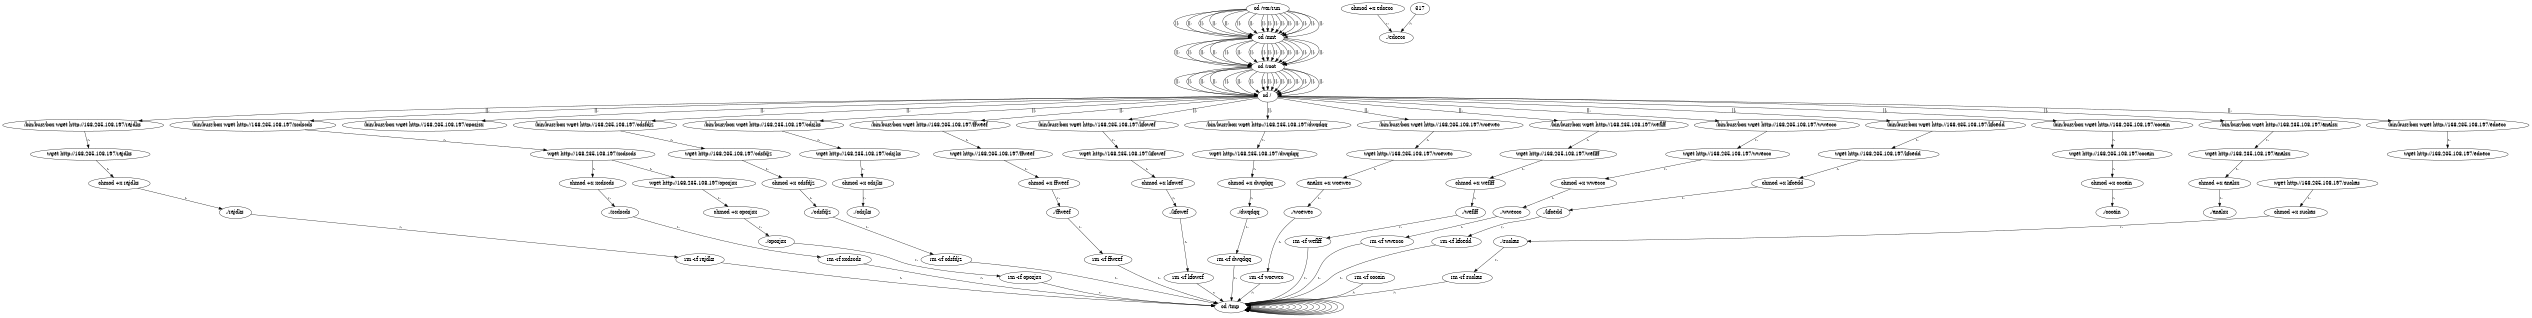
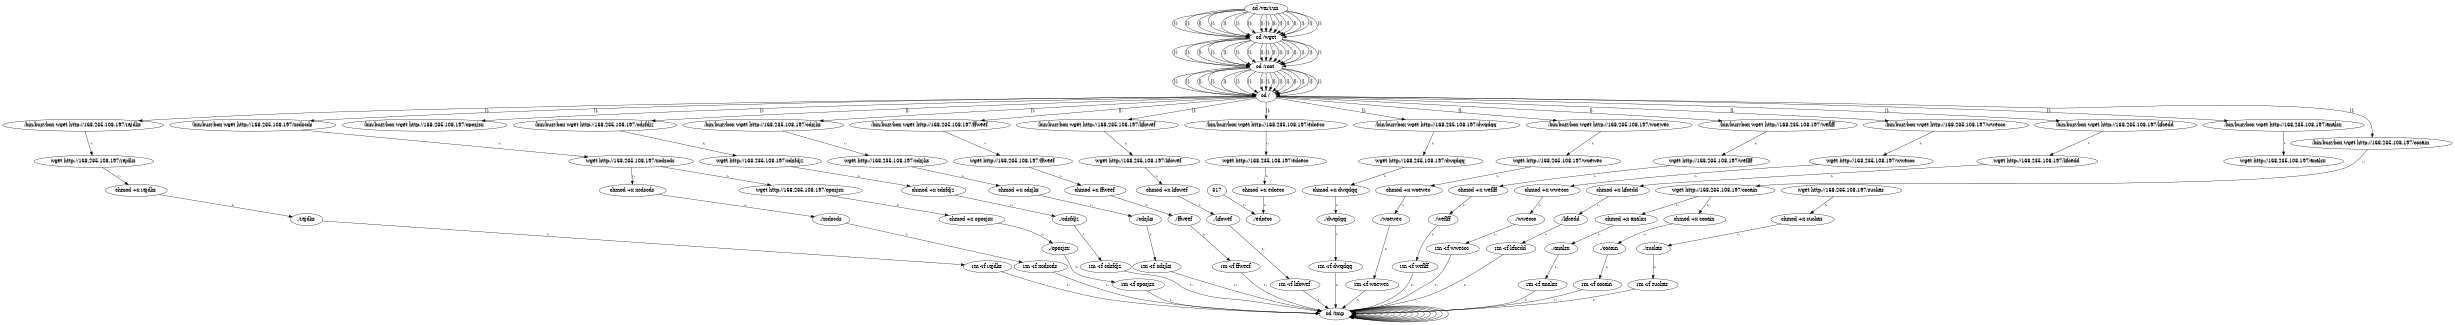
(1268, 38) -> (1266, 38)
(1946, 125) -> (2116, 125)
(2235, 168) -> (1672, 205)
none -> (1265, 174)
(1329, 183) -> (1409, 190)
none -> (1604, 265)
none -> (1157, 267)
none -> (1543, 285)
